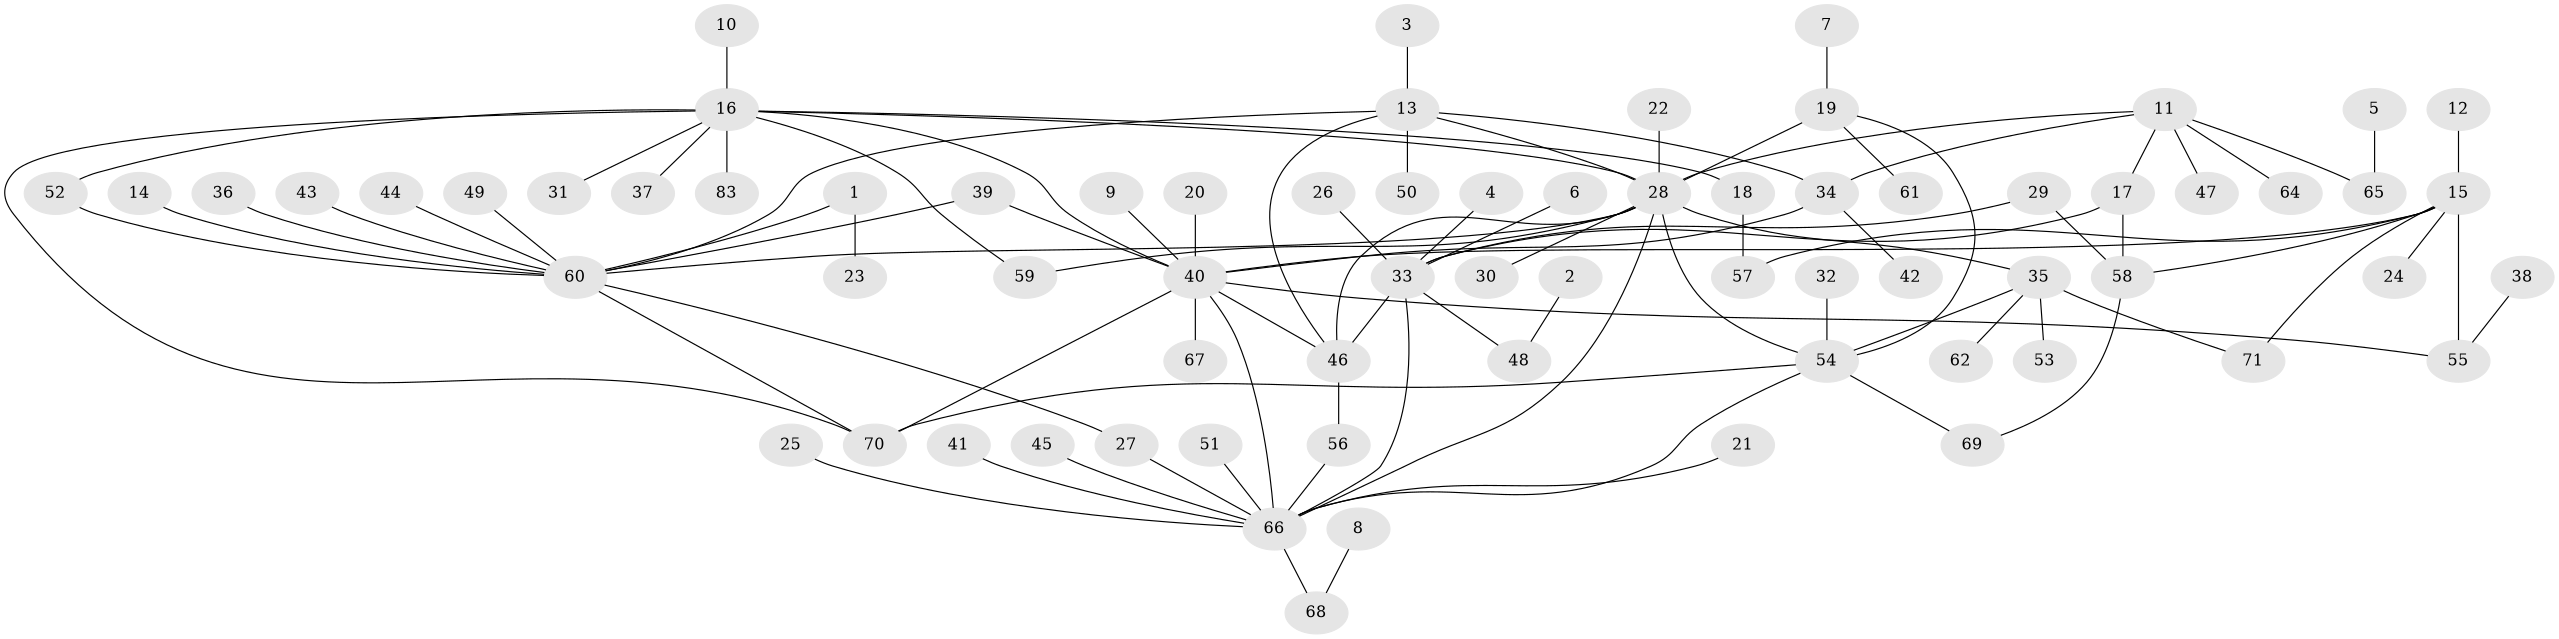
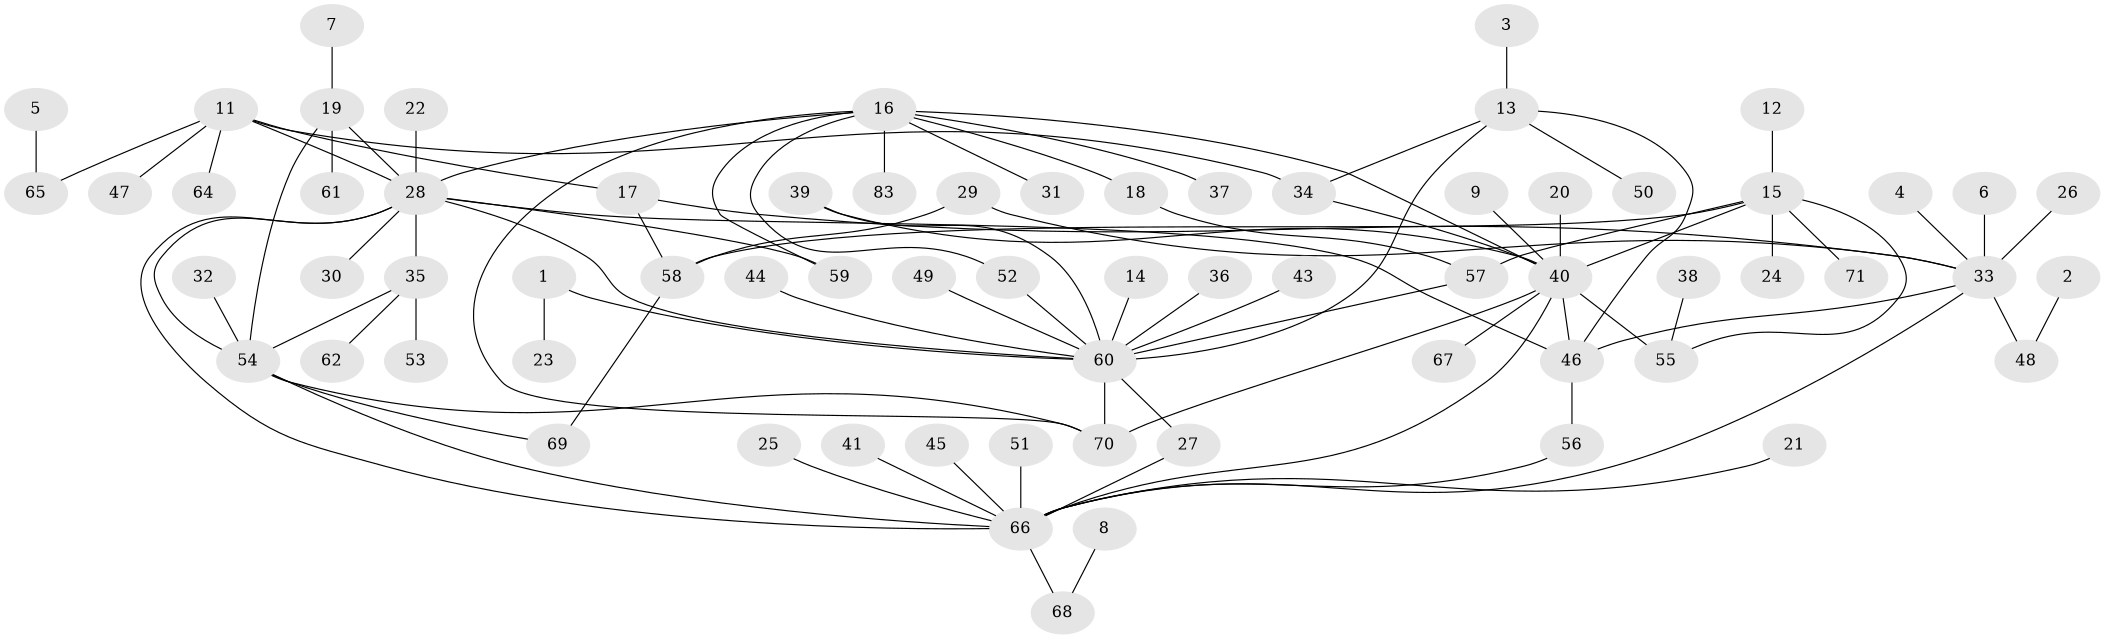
(727, 26) -> none
(1507, 137) -> none
(1911, 277) -> none
none -> (1291, 319)
(2140, 321) -> none
